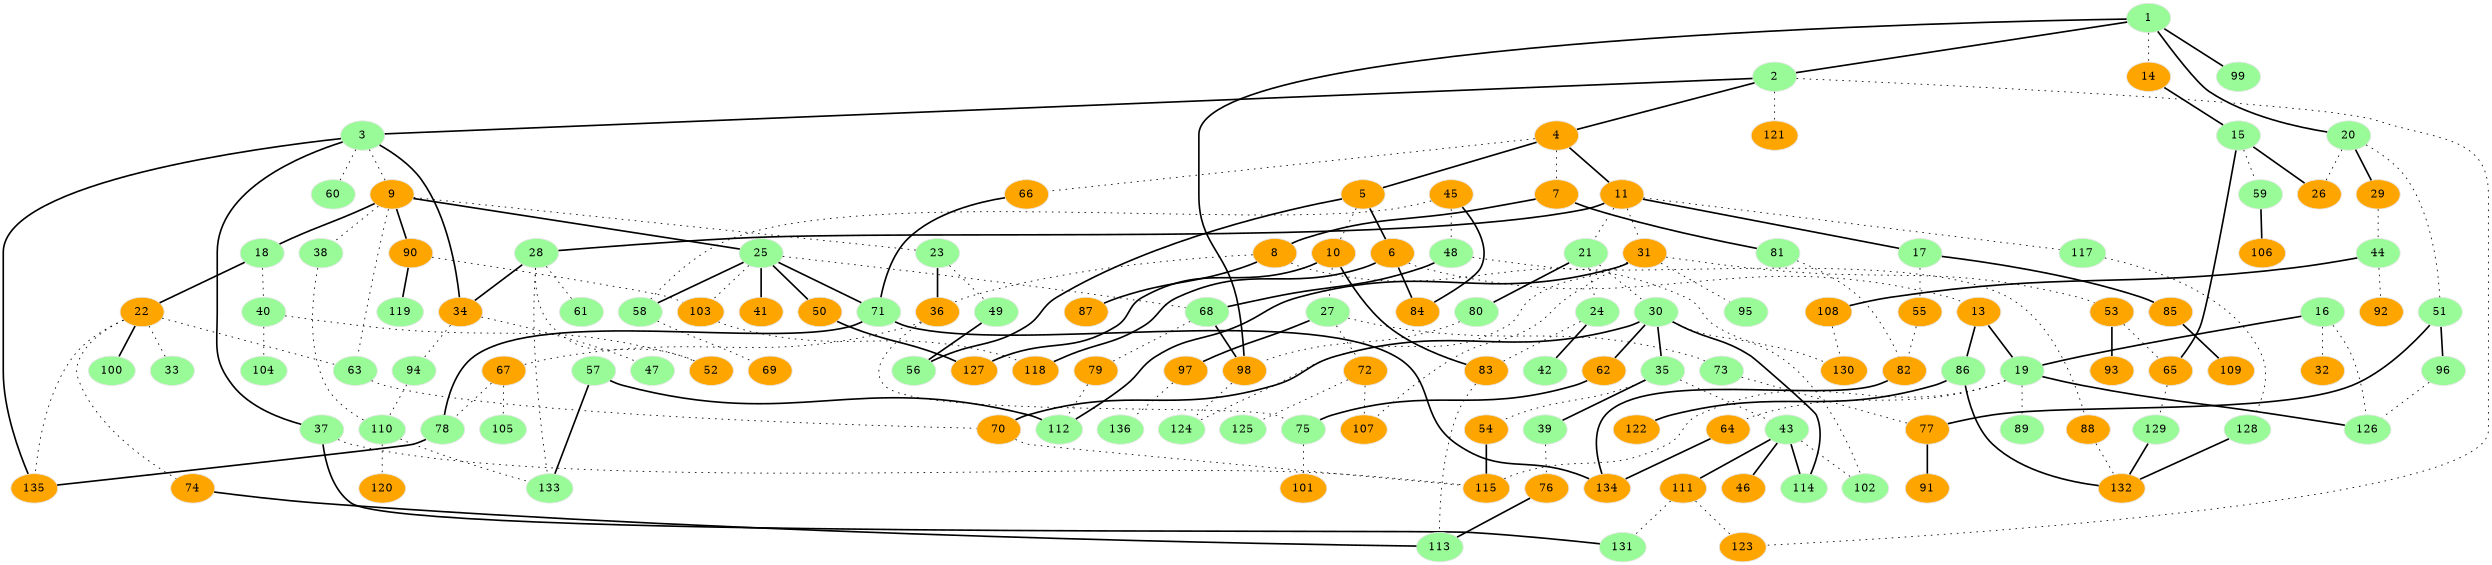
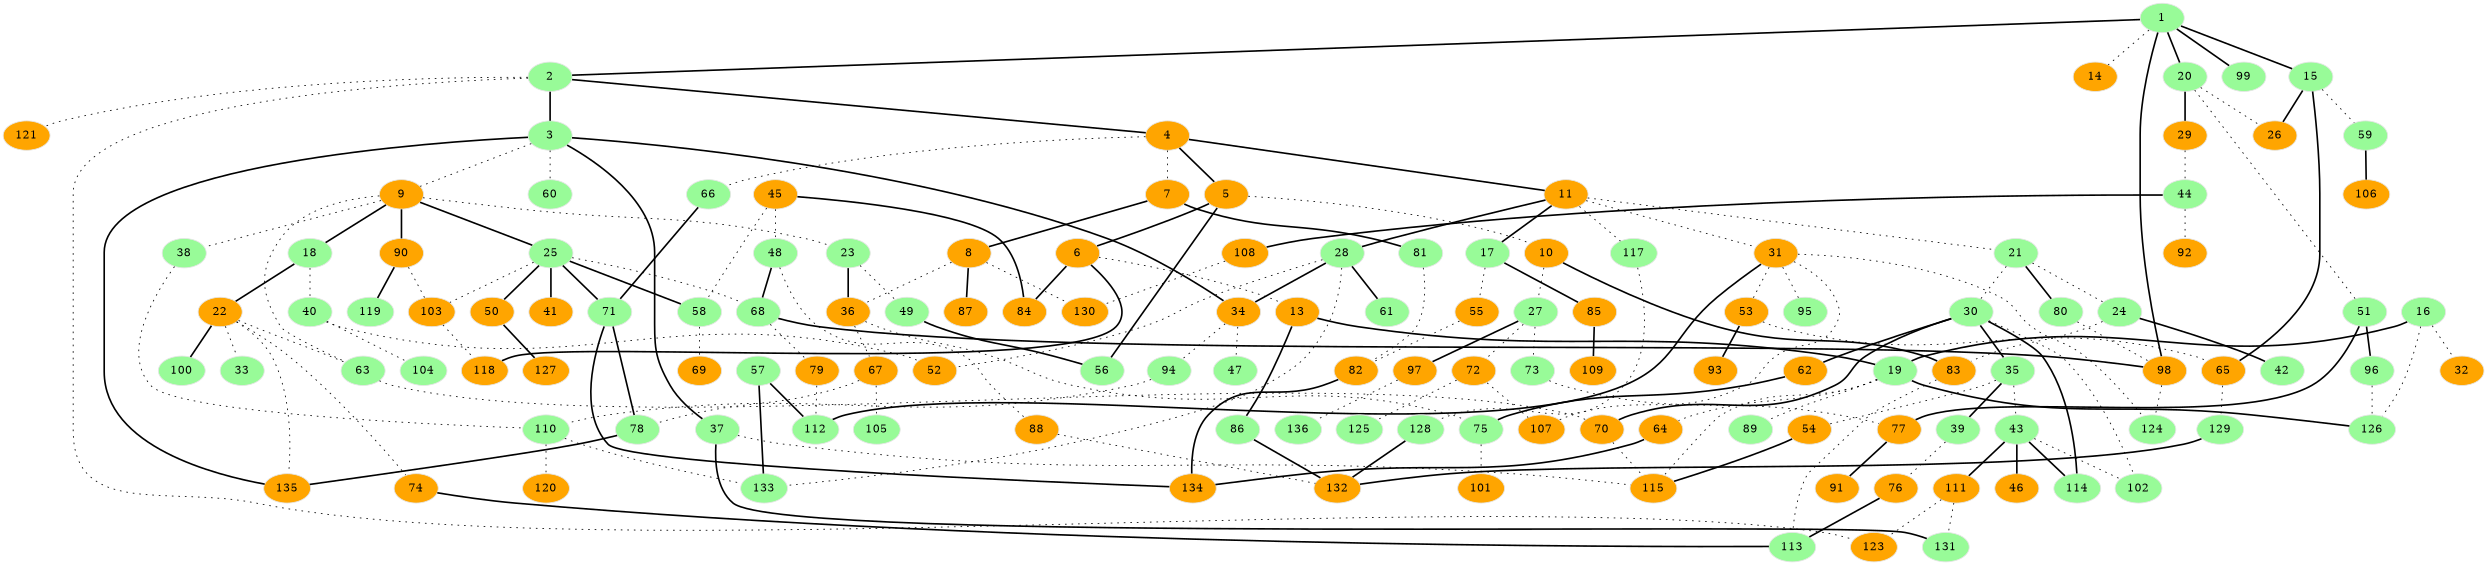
(2194, 106) -> (2237, 47)
(1027, 194) -> (709, 194)
(559, 283) -> (1365, 283)
(1147, 295) -> none
(1637, 430) -> none
